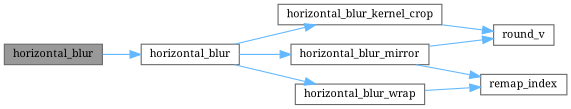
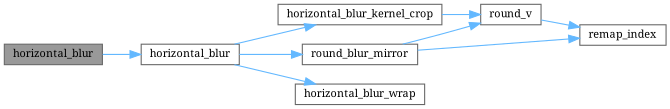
(360, 54) -> (360, 54)
(447, 89) -> (555, 23)
